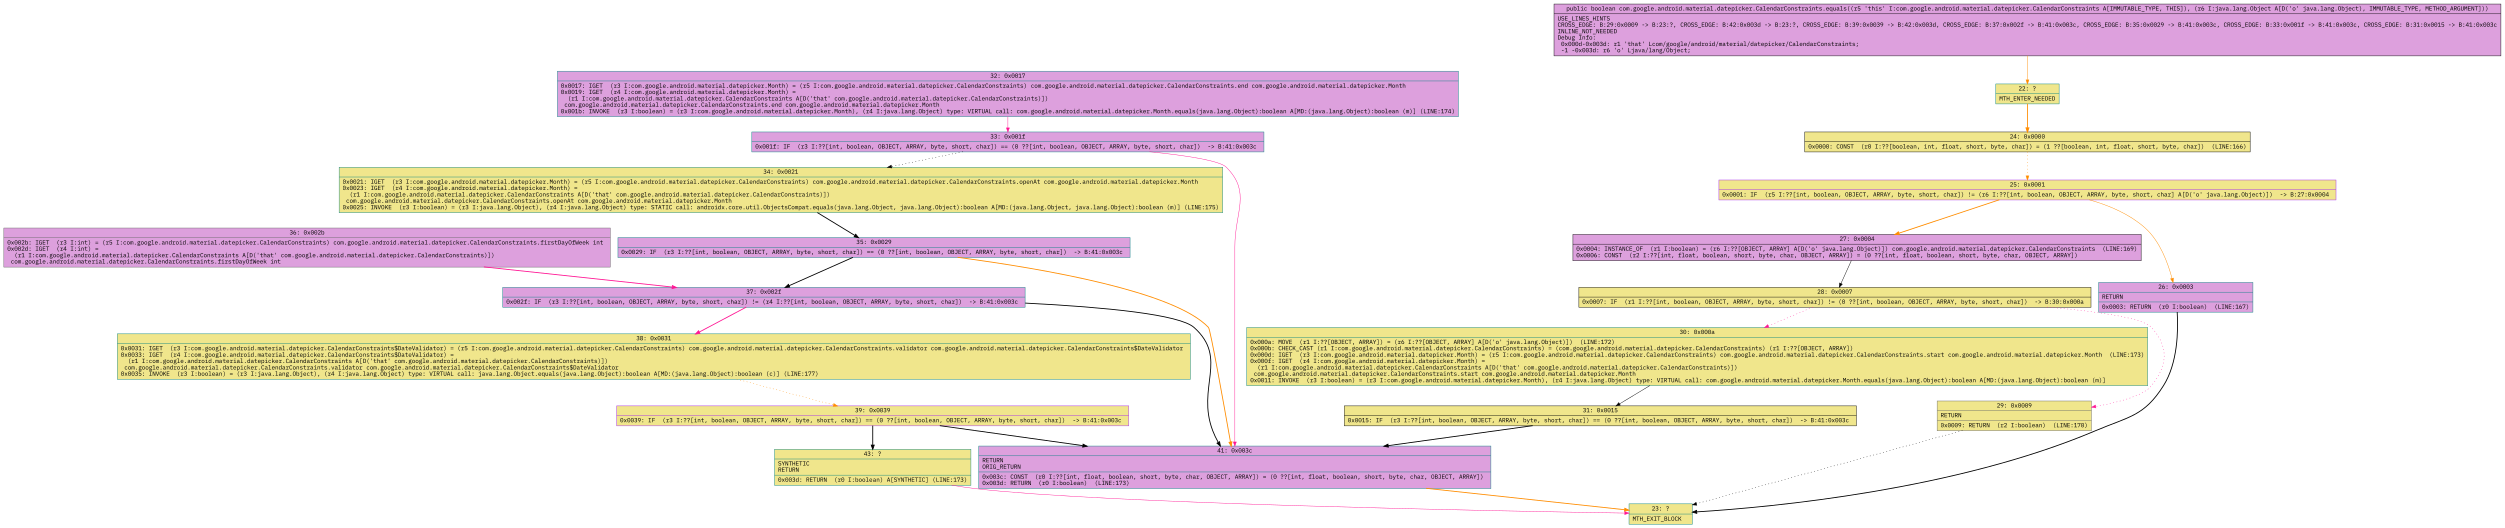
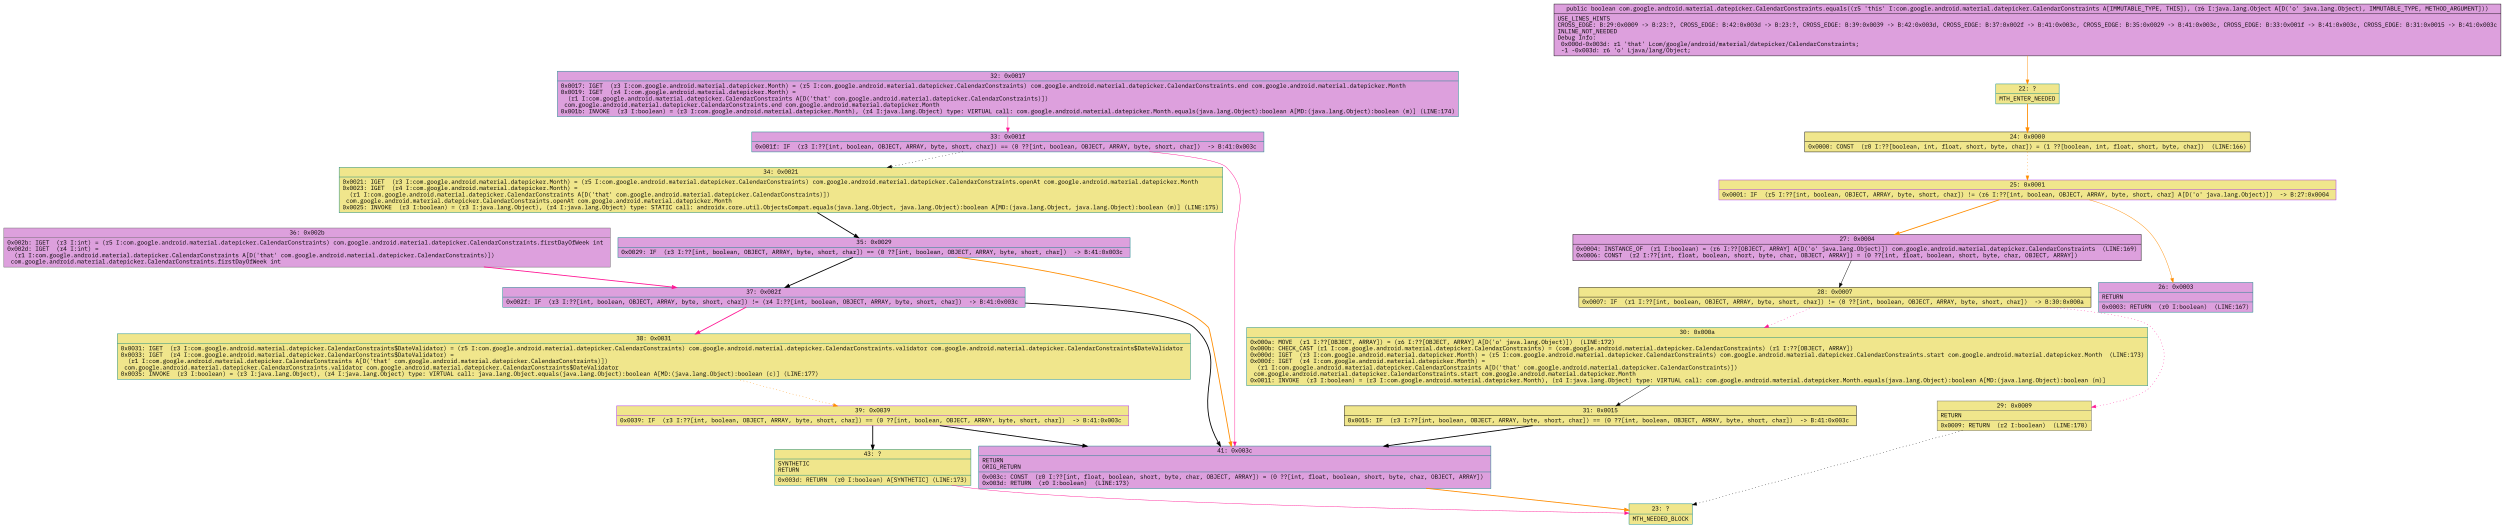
(1977, 470) -> none
(1657, 519) -> (1661, 519)
